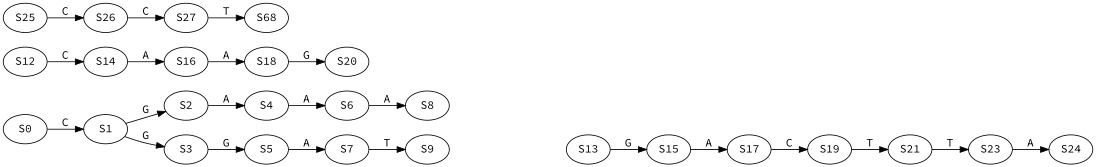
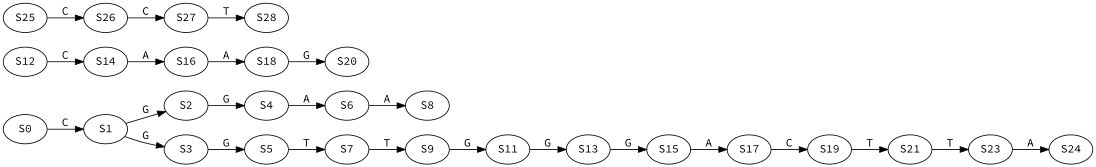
(266, 18) -> (266, 18)
(226, 100) -> (226, 100)
(307, 143) -> (307, 143)
none -> (508, 150)
